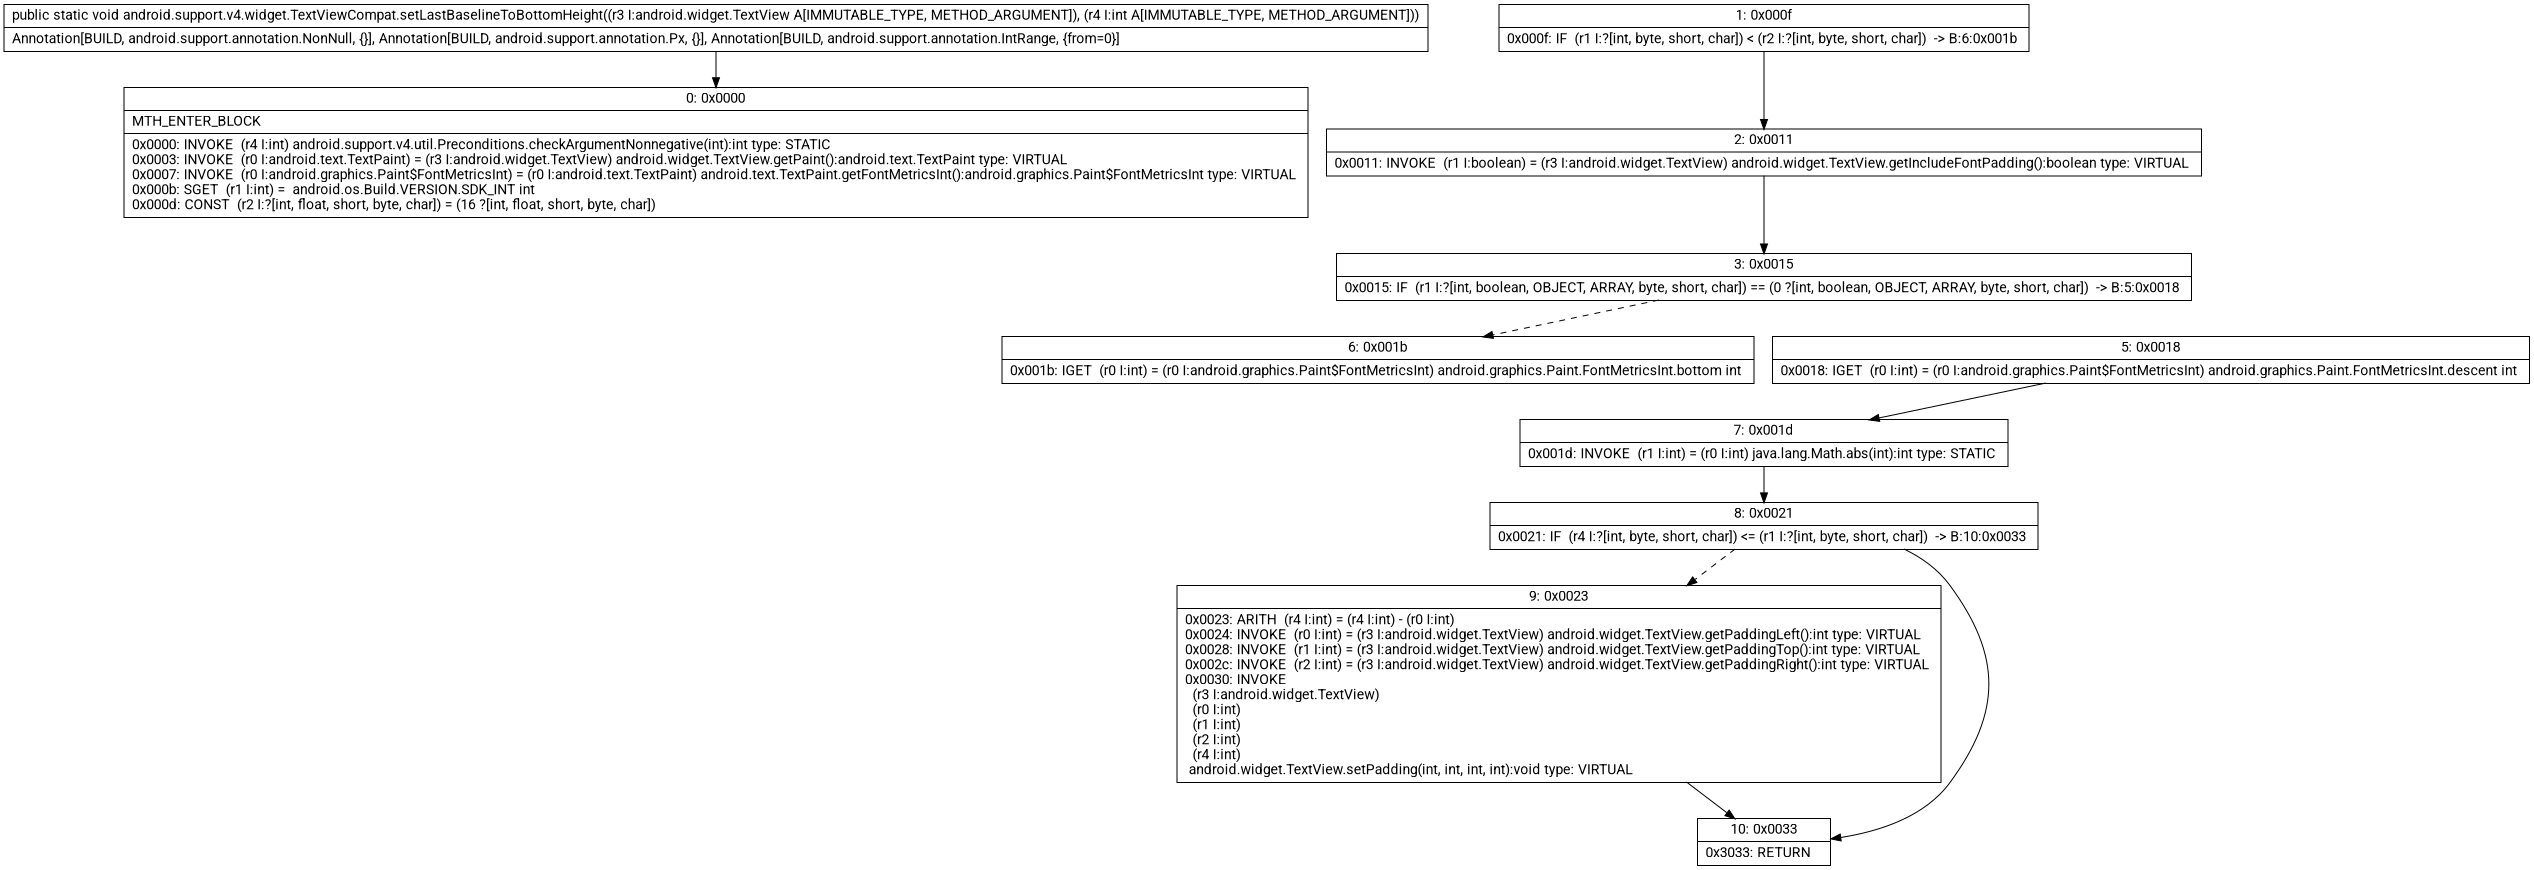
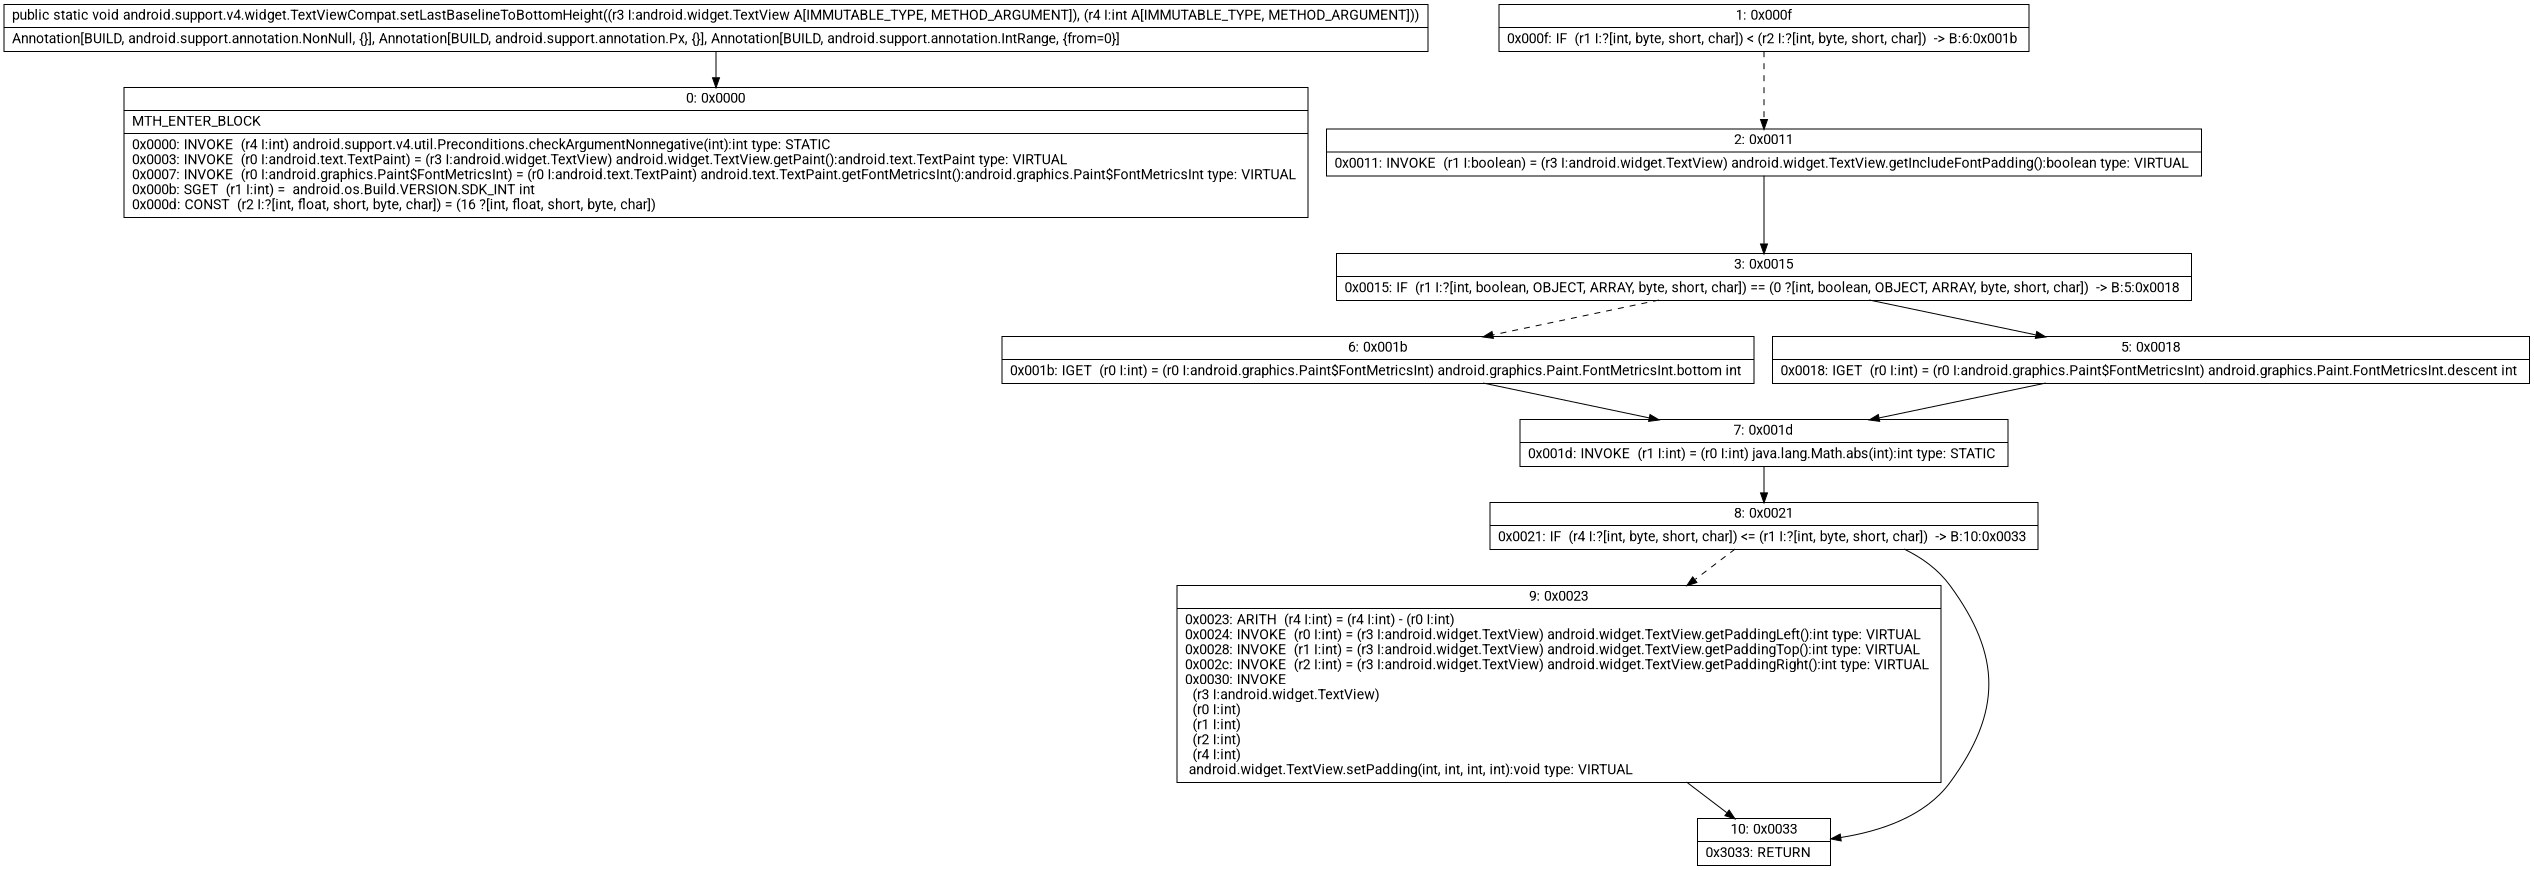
(1764, 85) -> (1764, 85)
none -> (1952, 317)
none -> (1566, 400)
